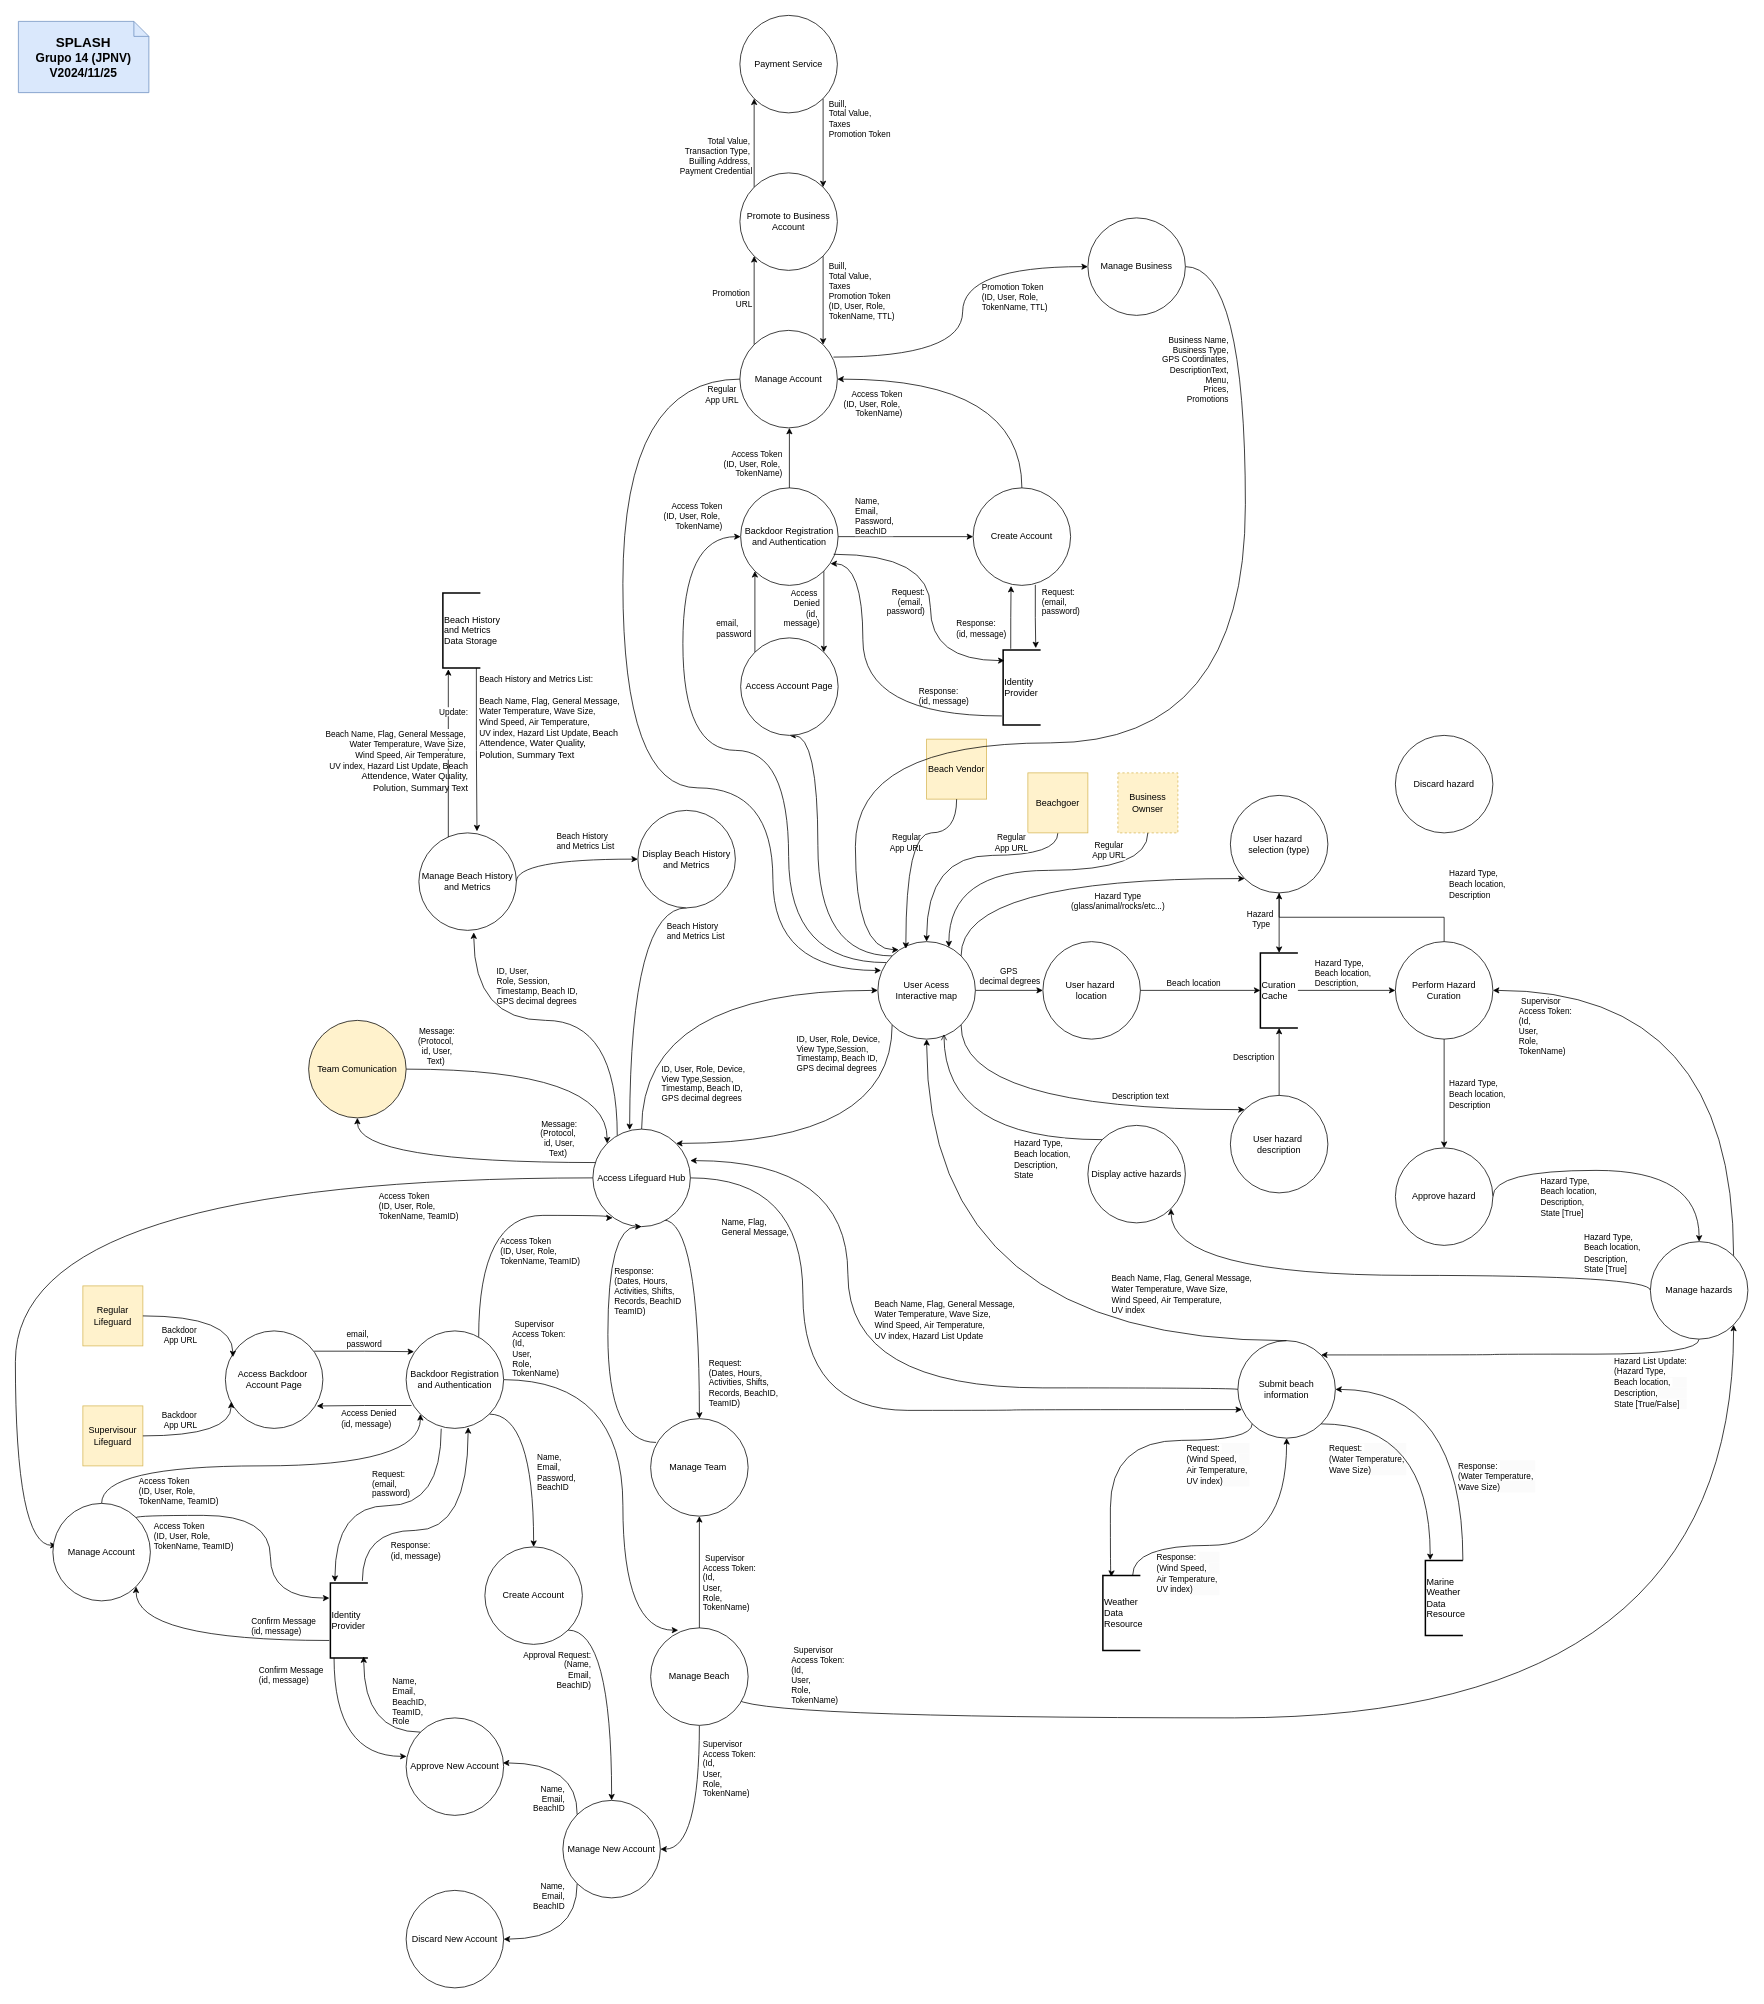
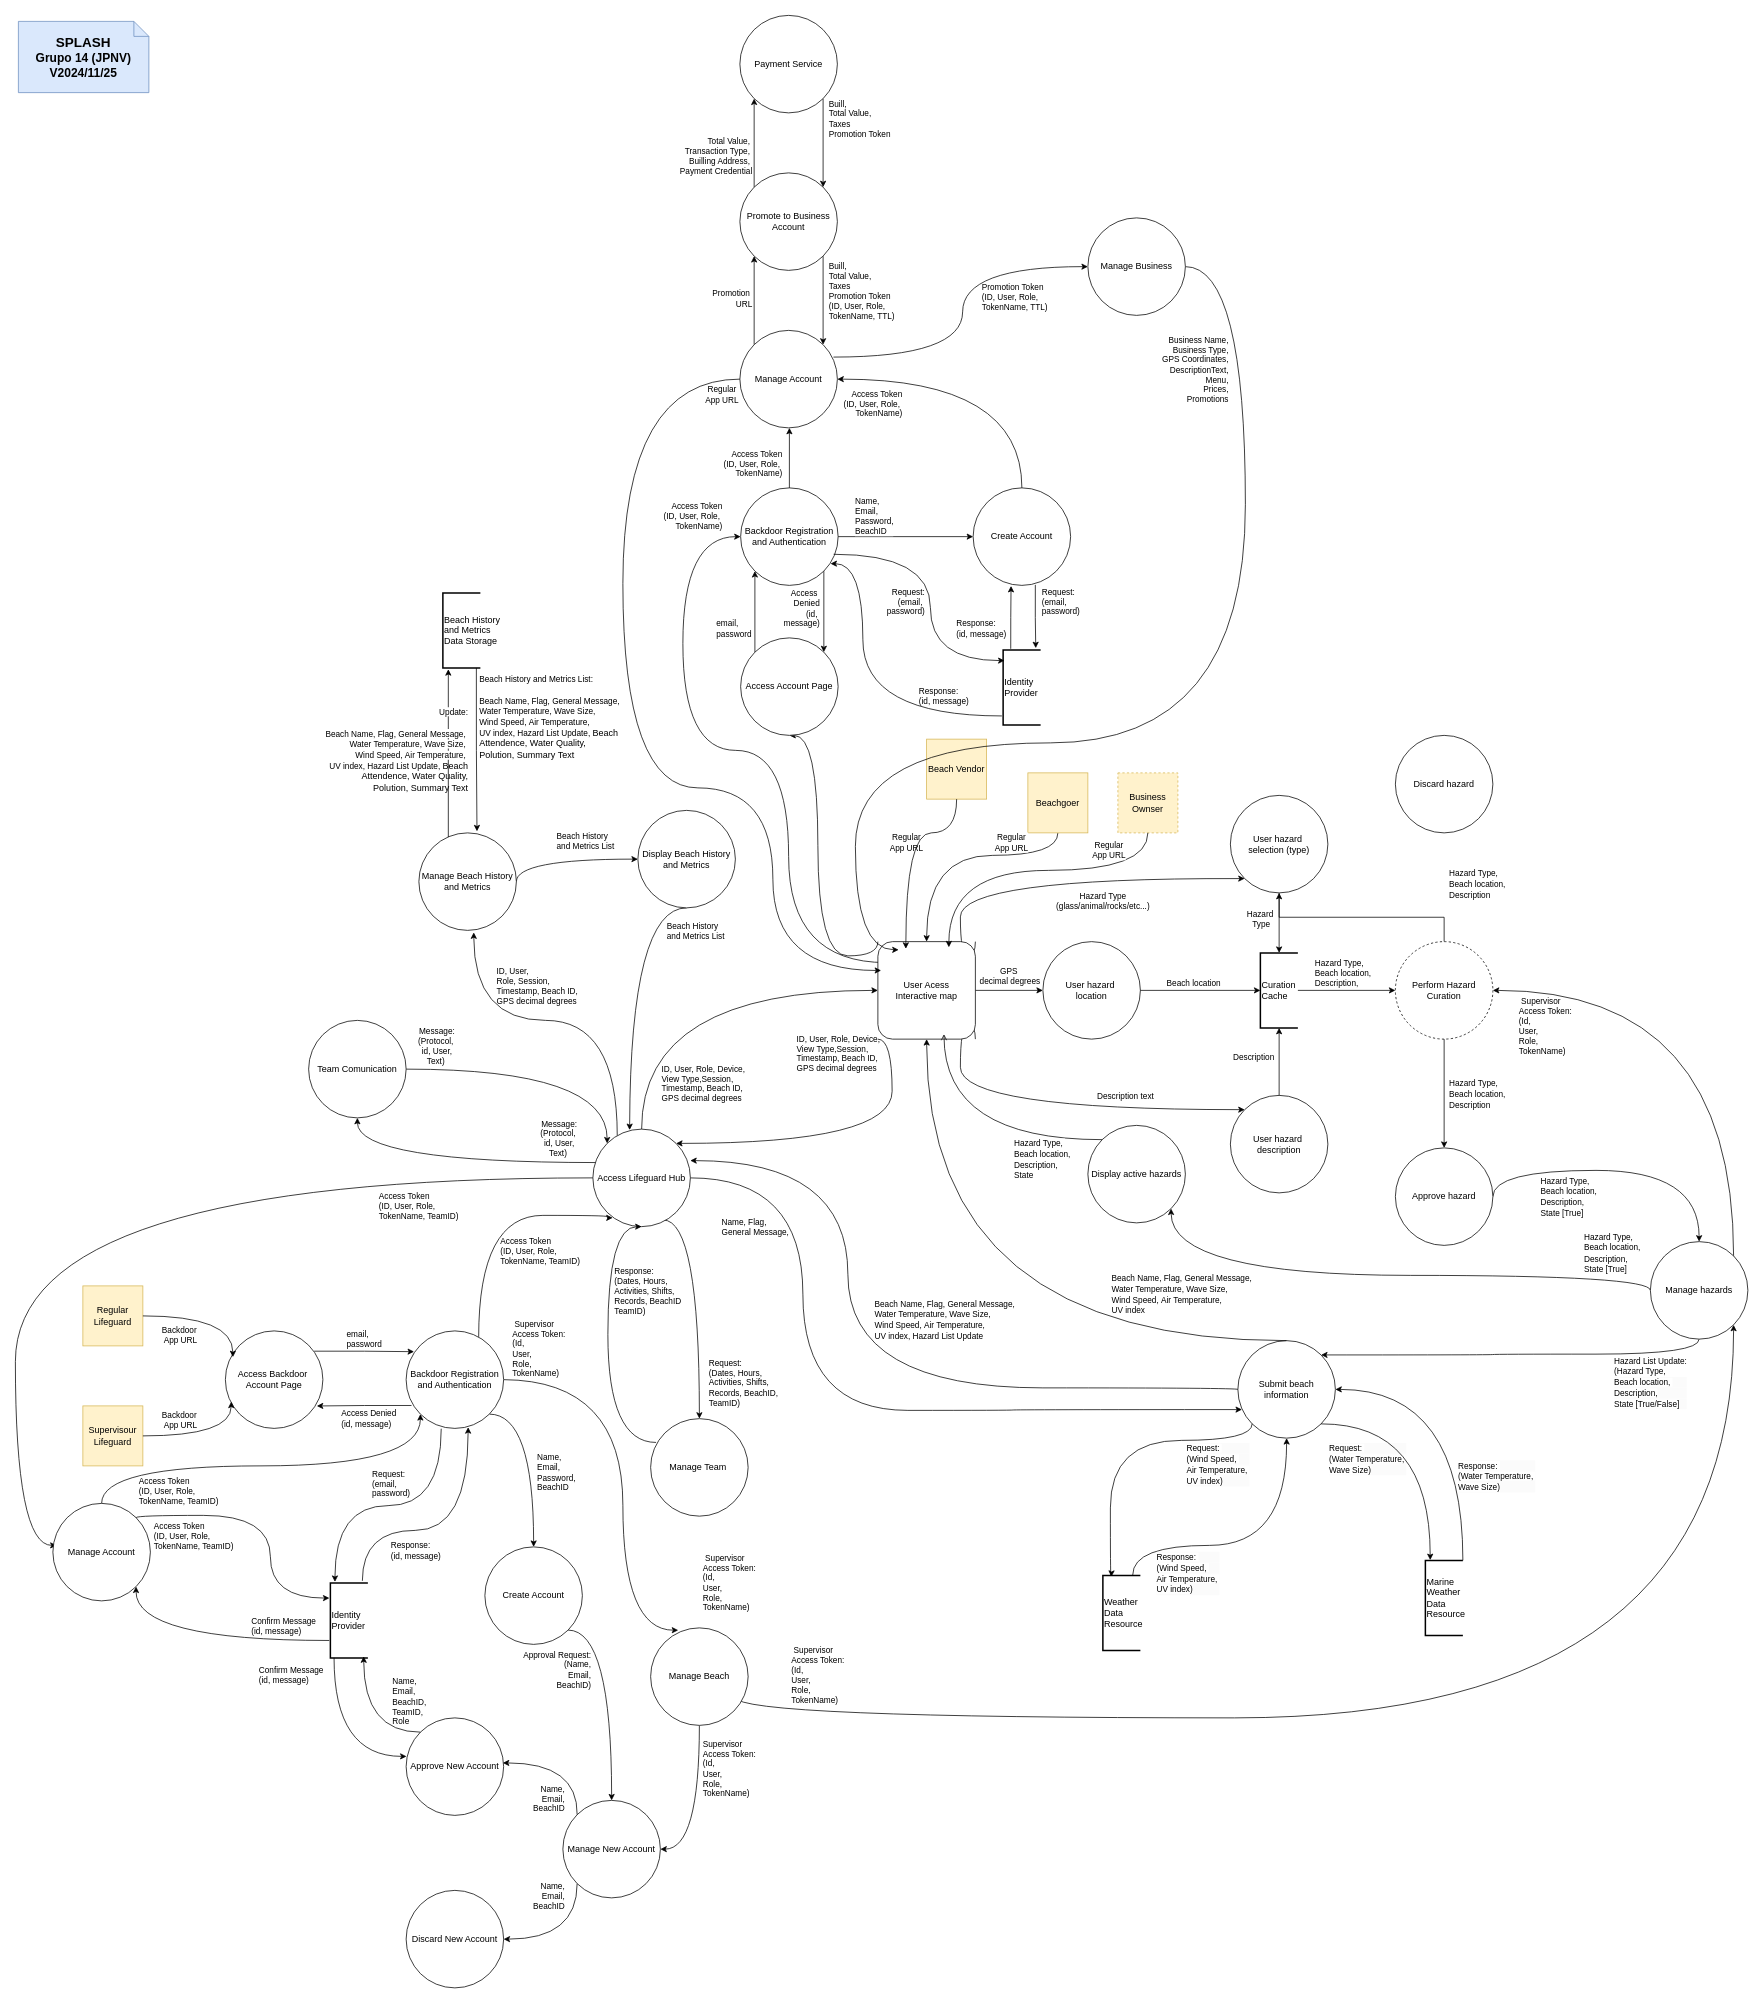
(927, 990) -> (927, 990)
(1444, 990) -> (1444, 990)
(357, 1069) -> (357, 1069)
(699, 1574) -> none
